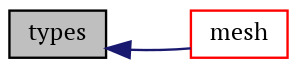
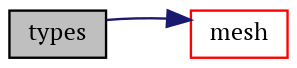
(161, 50) -> (137, 18)
